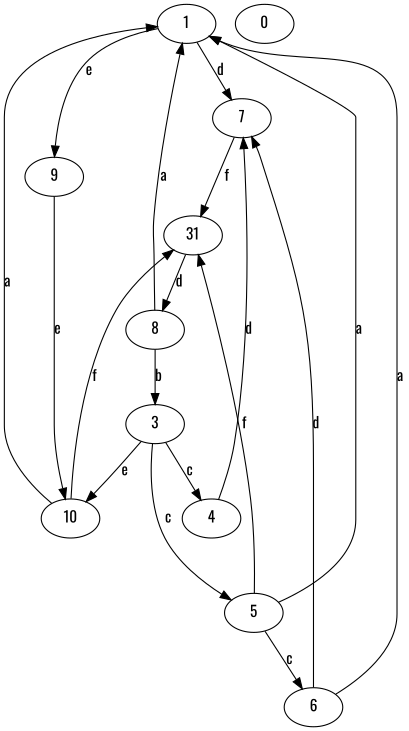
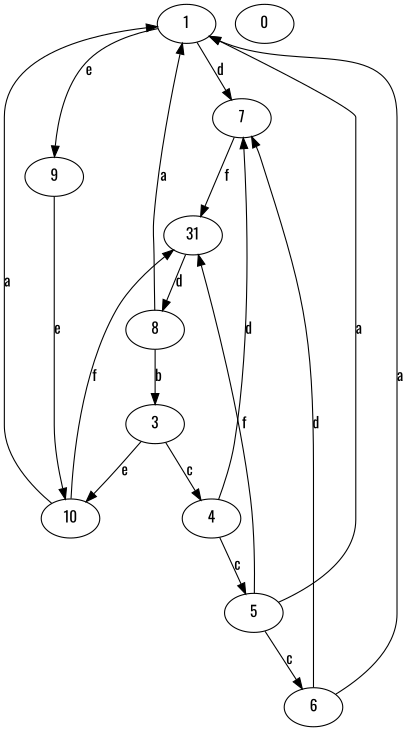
(162, 531) -> (230, 561)
